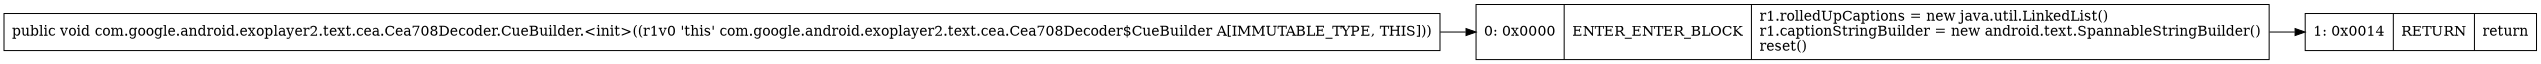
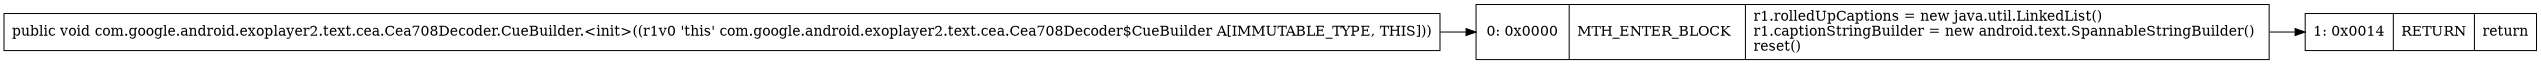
(1658, 32) -> (1654, 32)
